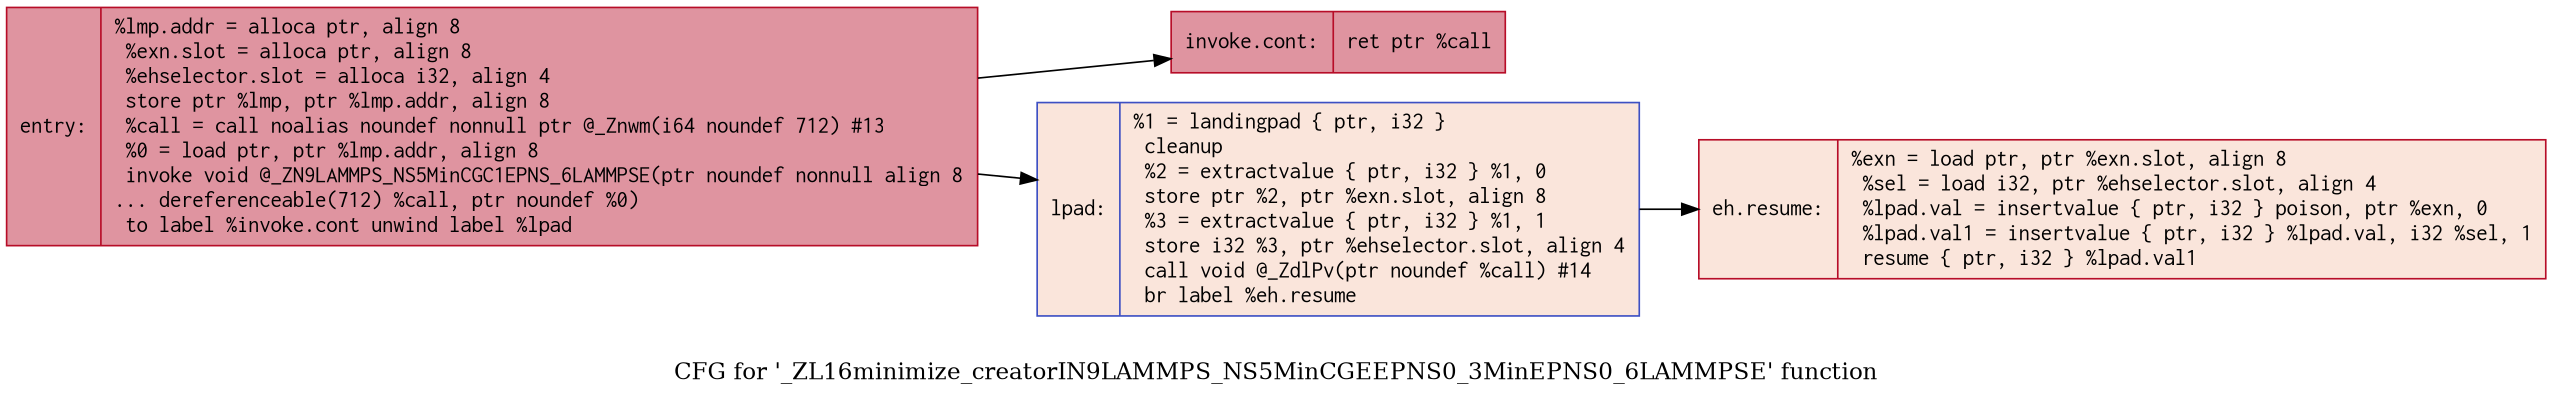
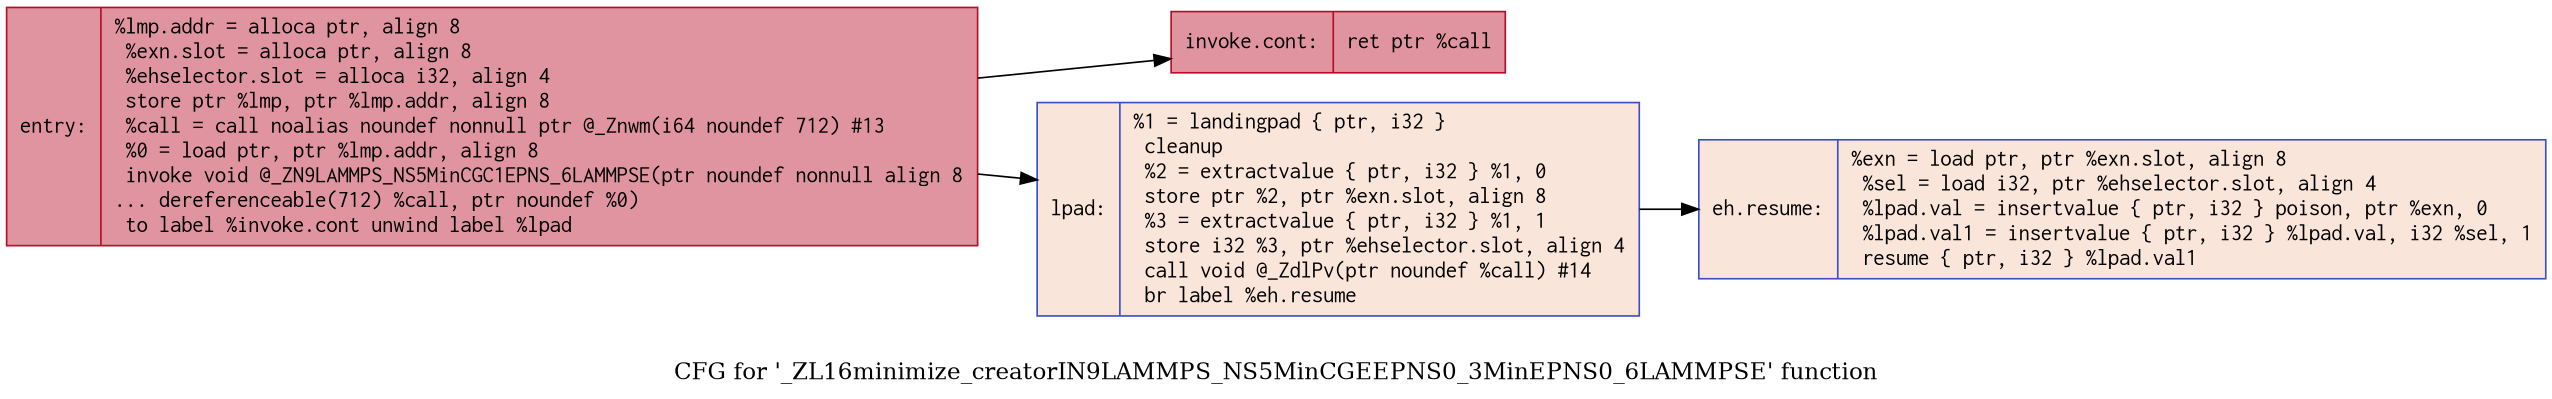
(2122, 209) -> (2122, 209)
